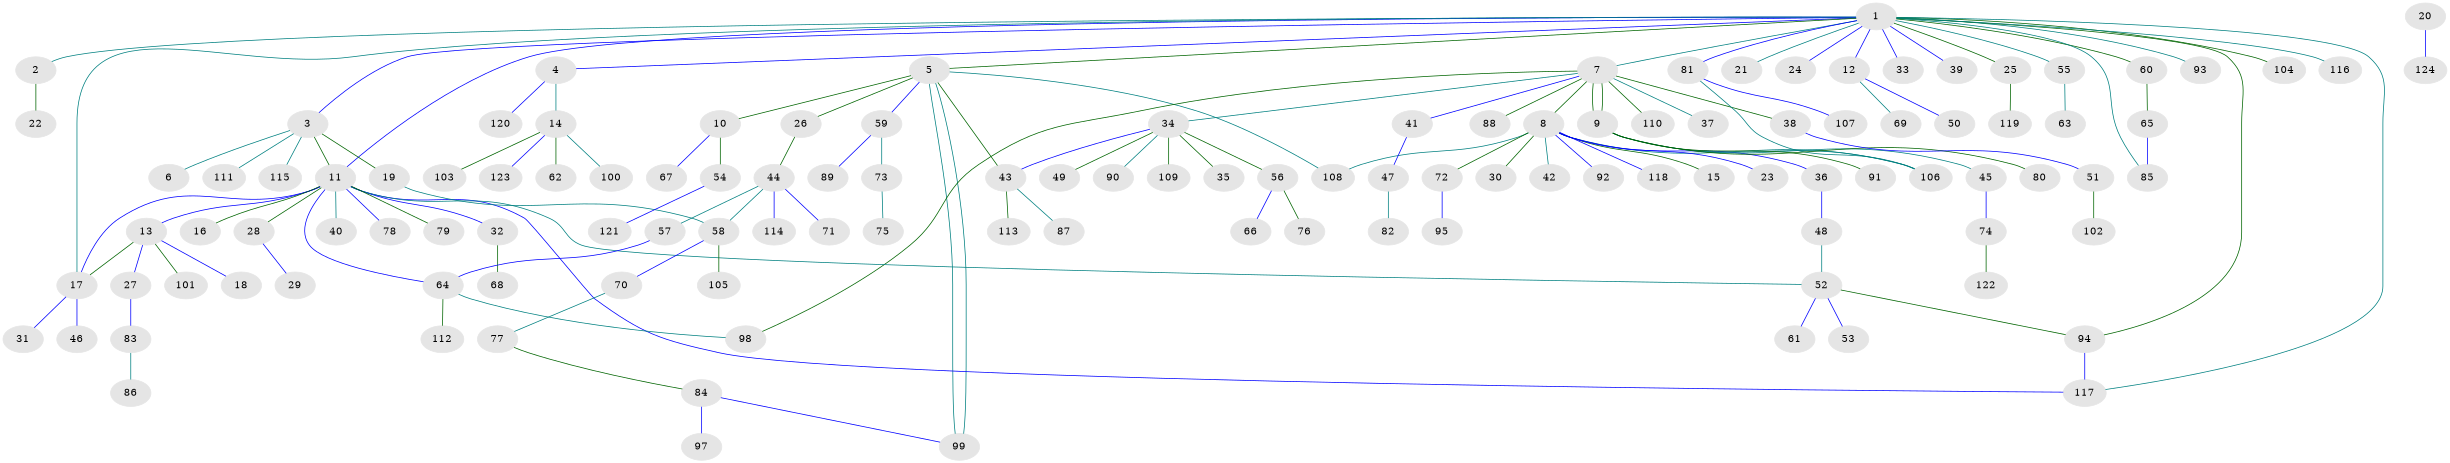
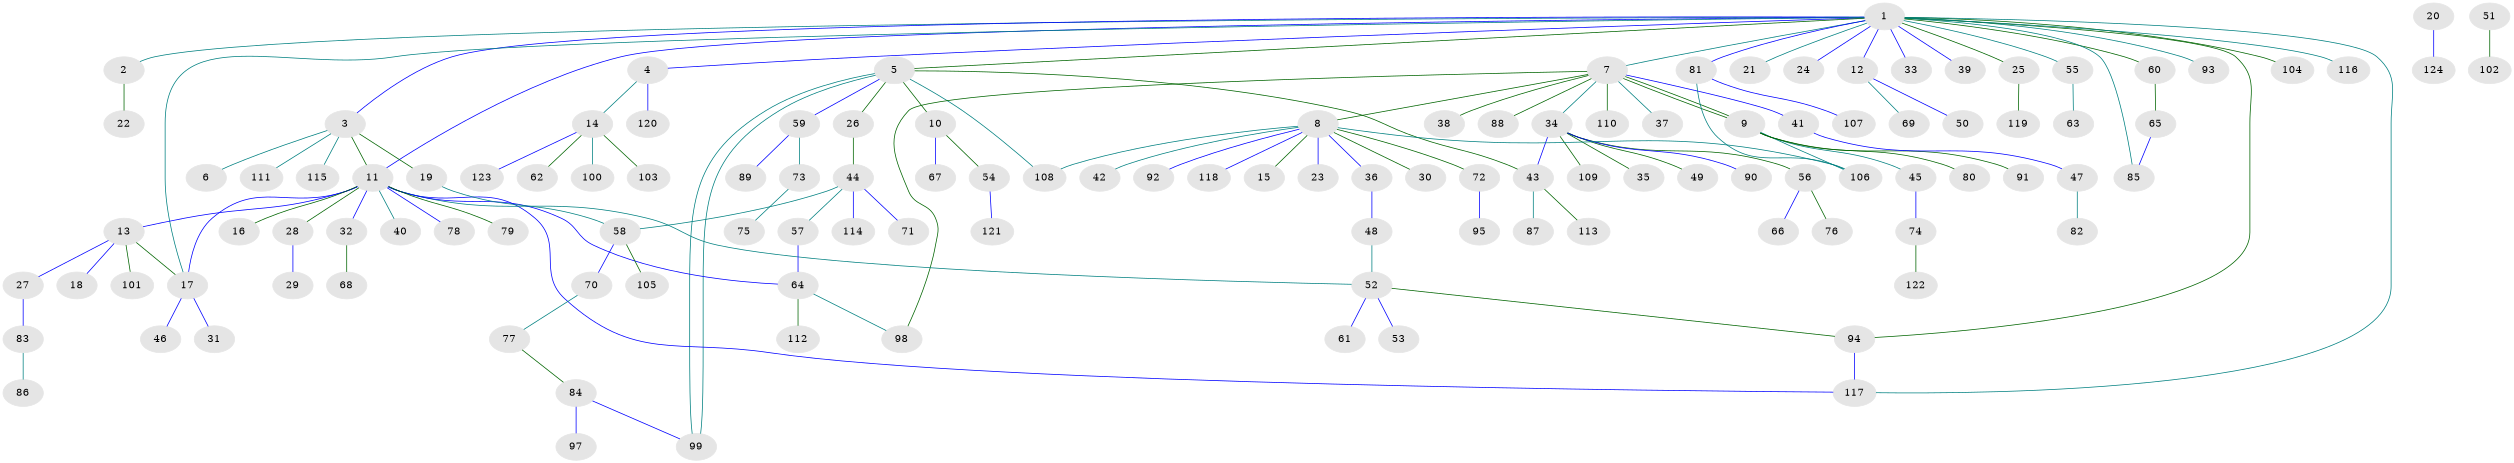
(1141, 151) -> (1690, 156)
(1970, 151) -> none
